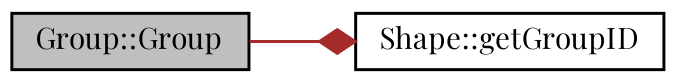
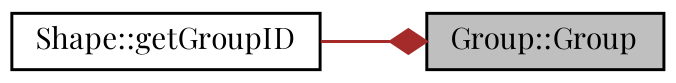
(284, 41) -> (355, 41)
